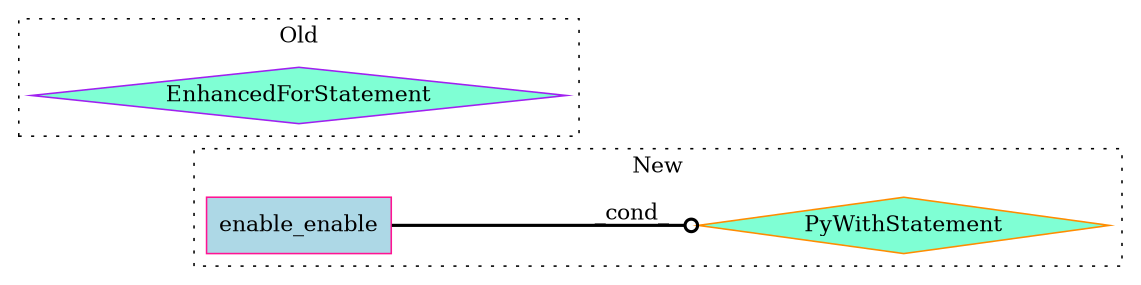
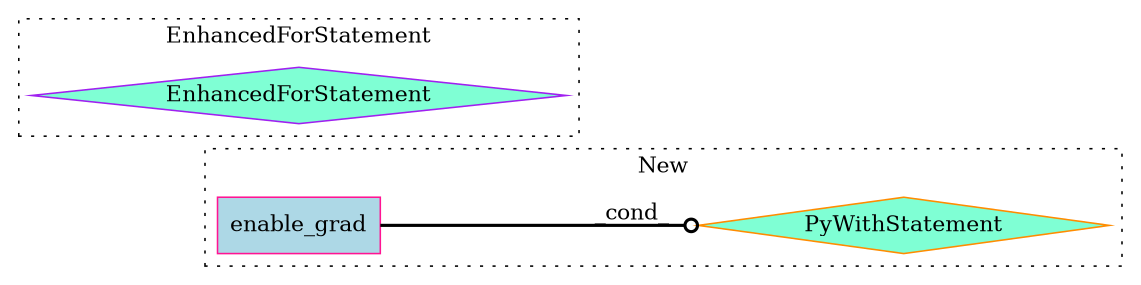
(299, 37) -> (299, 37)
(299, 225) -> (299, 225)
